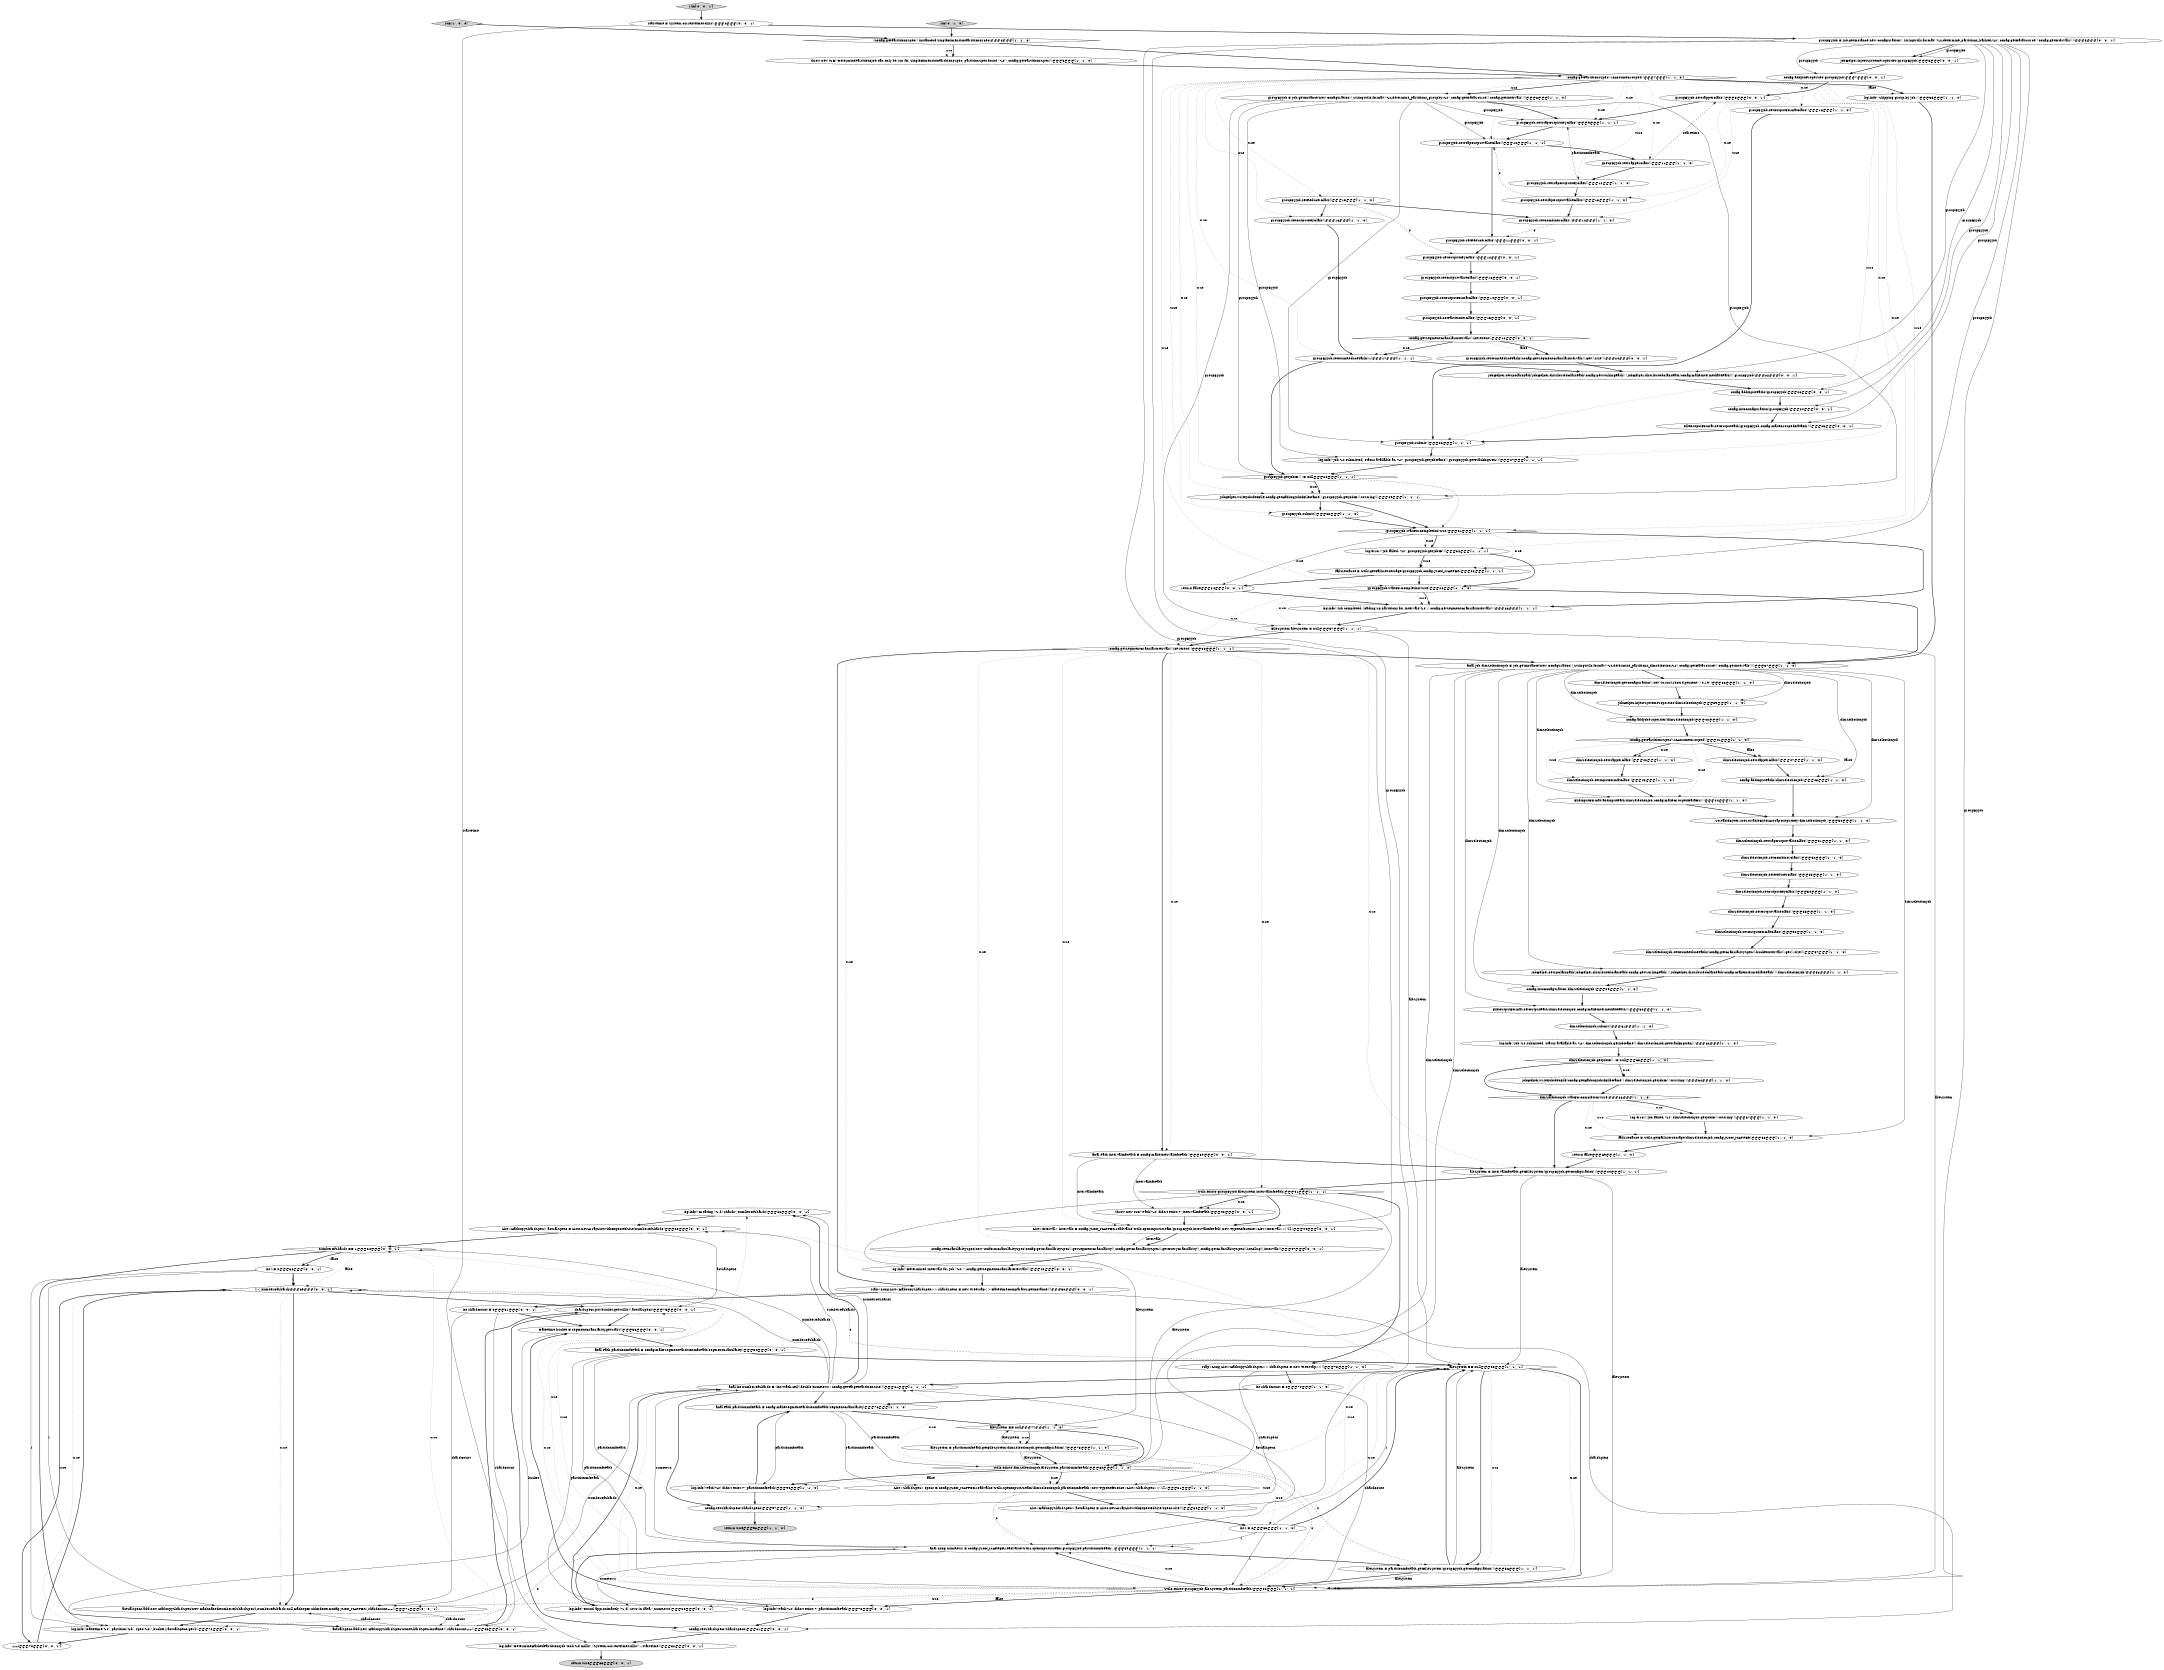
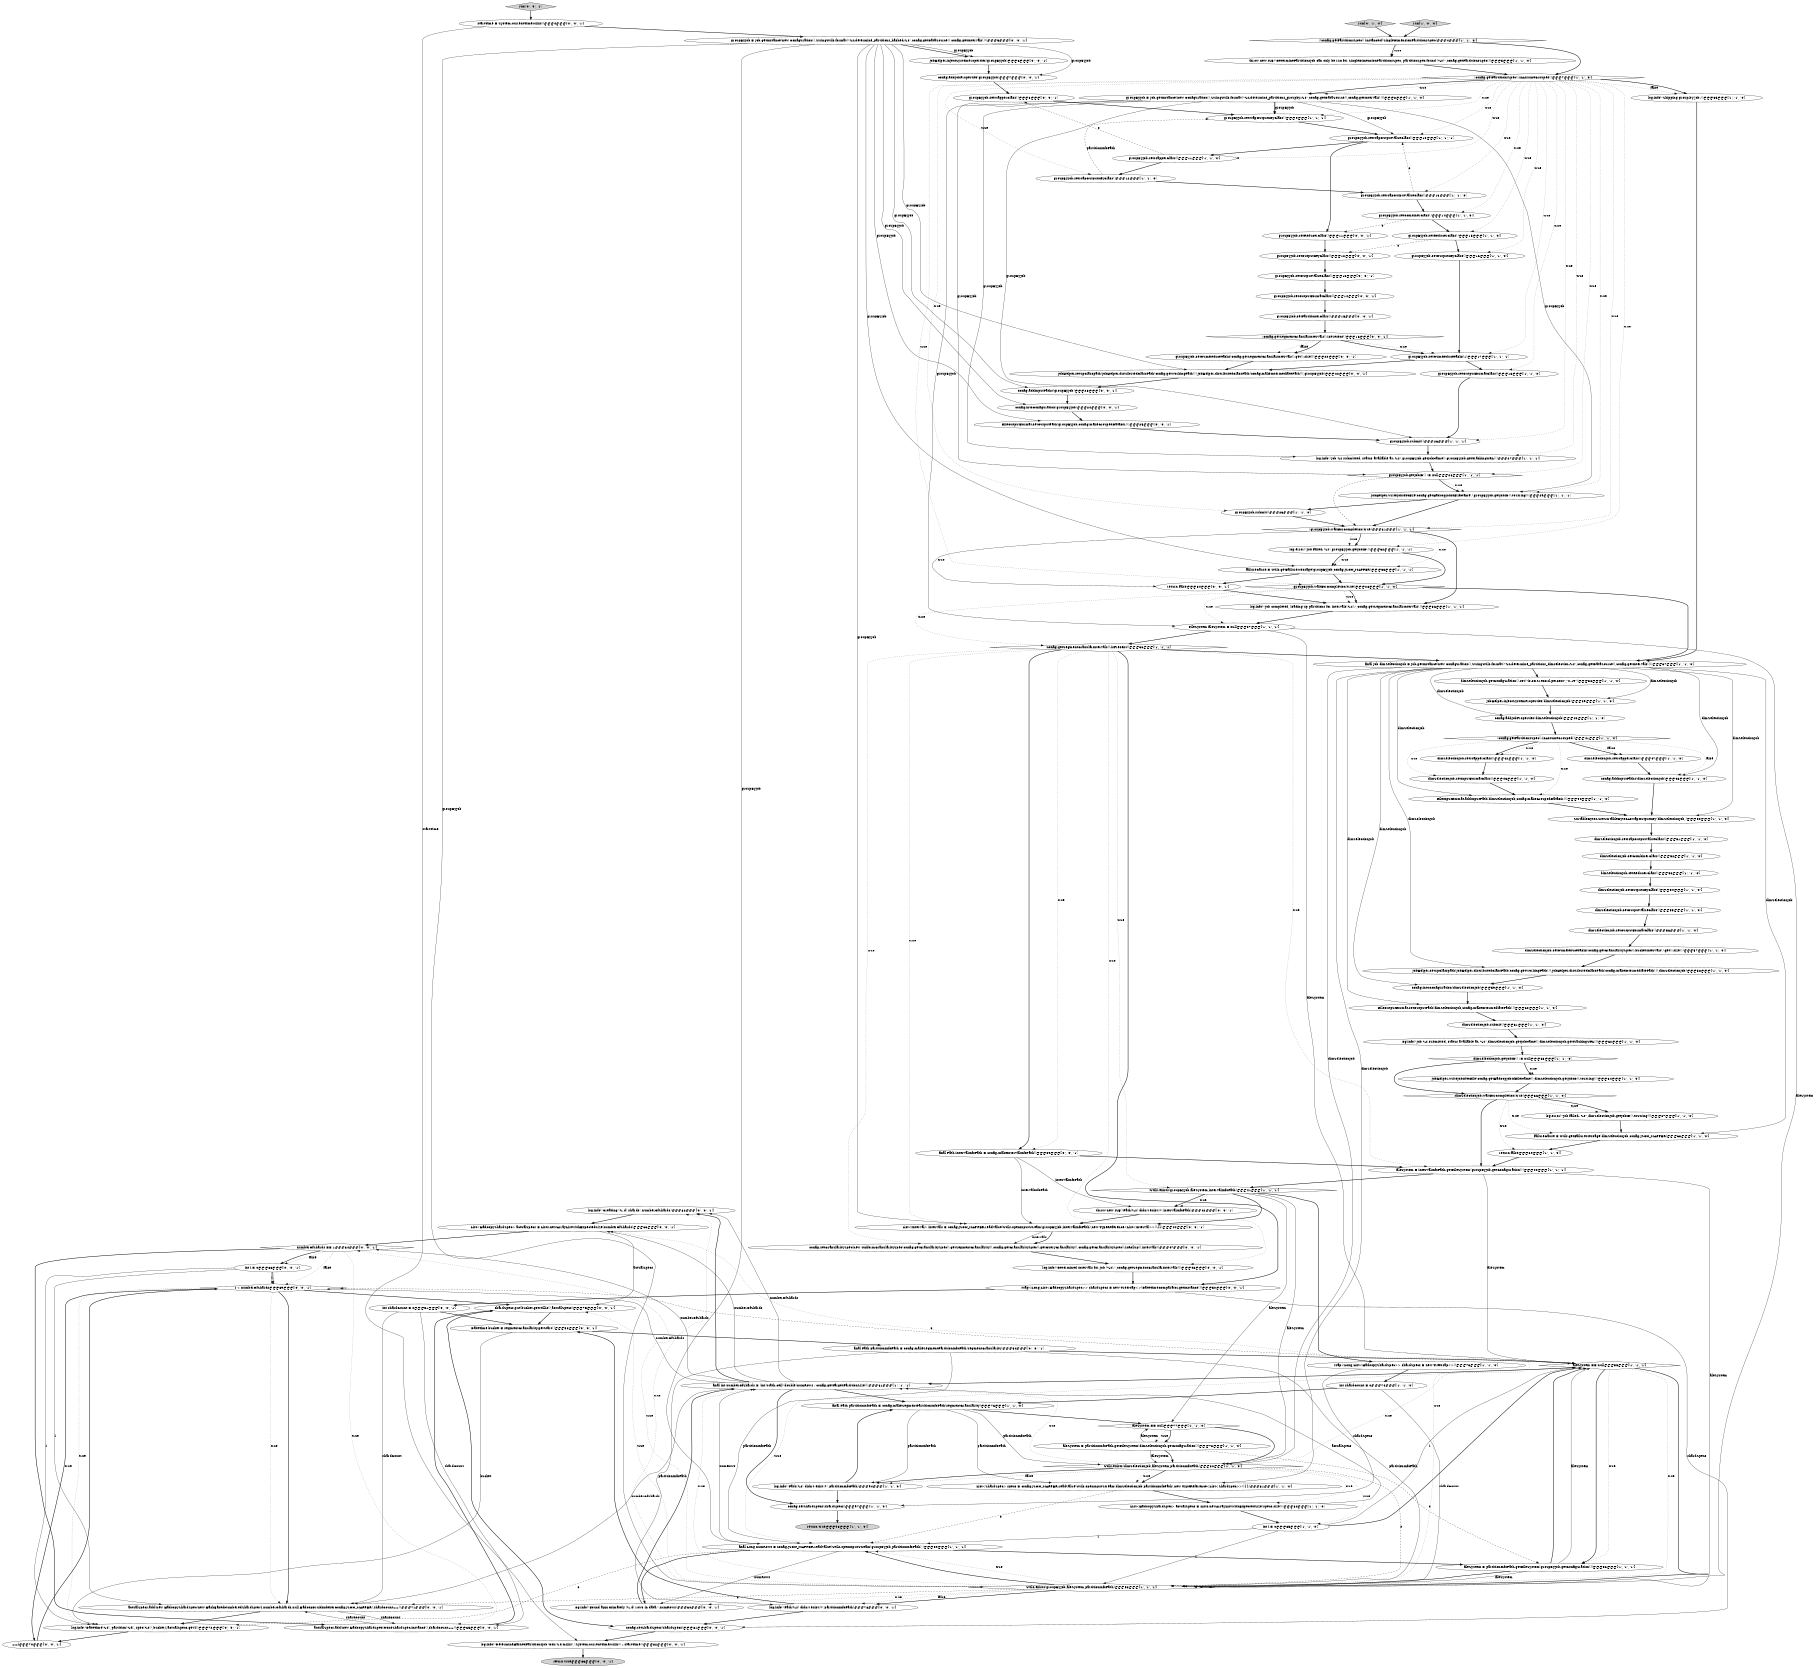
(1691, 133) -> (1099, 128)
(1446, 210) -> (1440, 225)
(1271, 405) -> (1473, 365)
